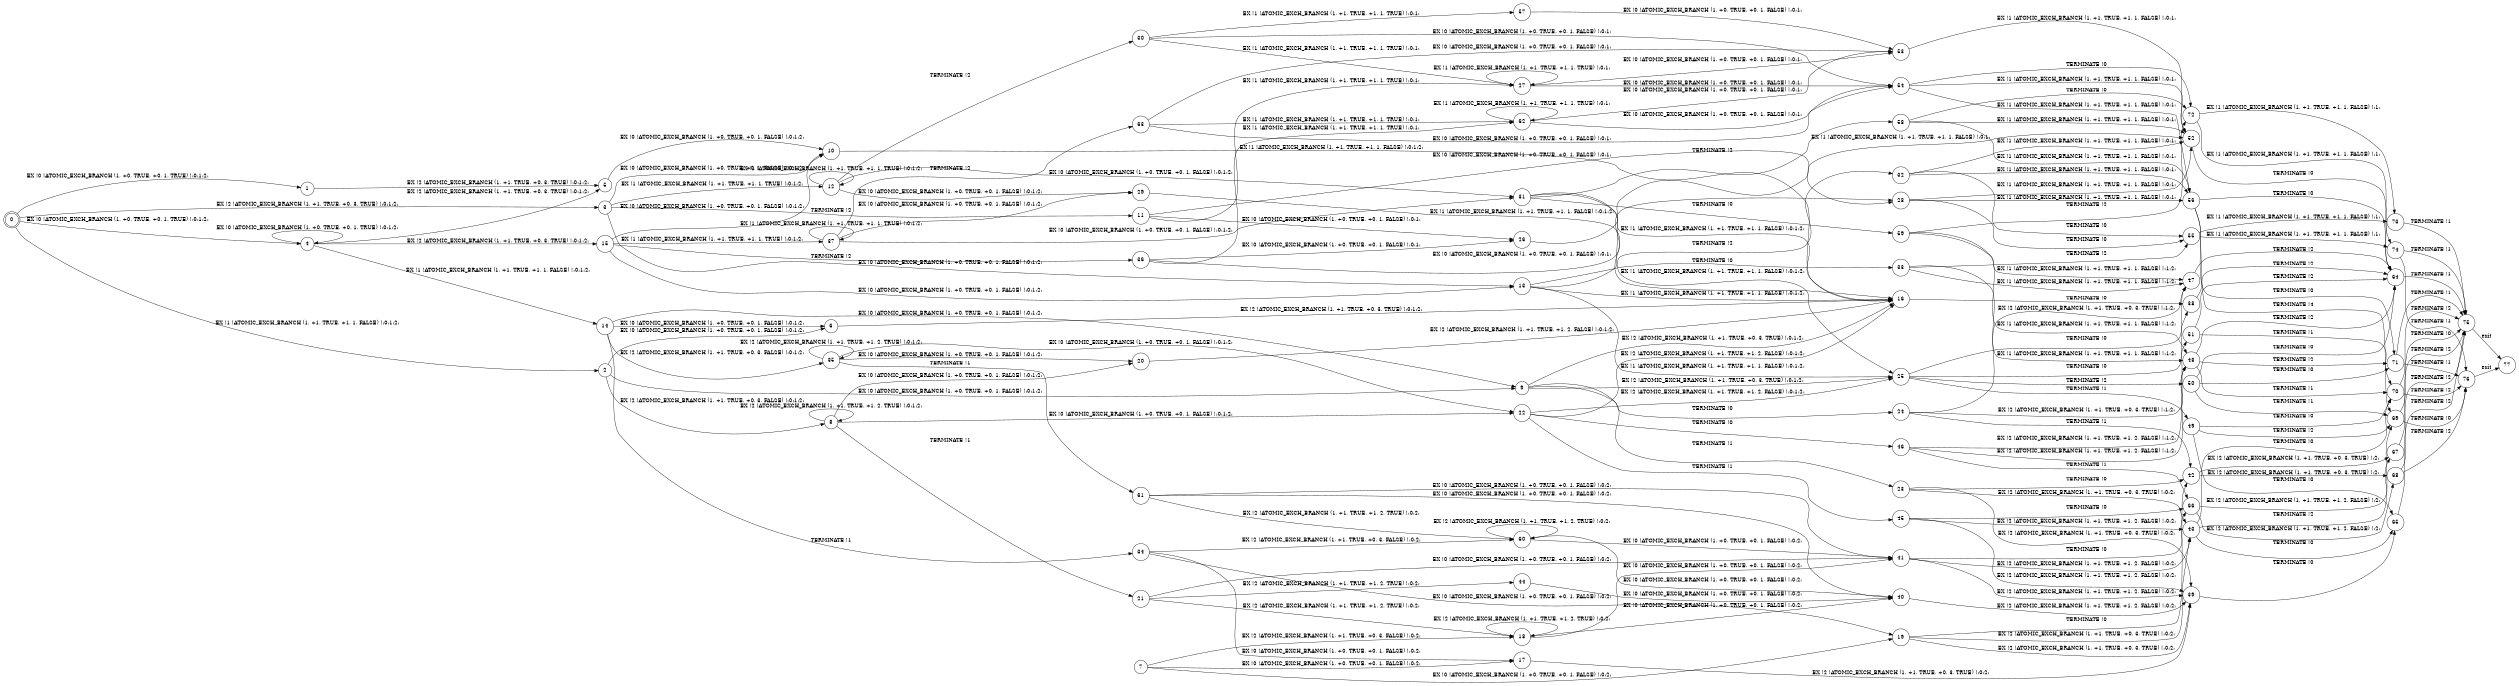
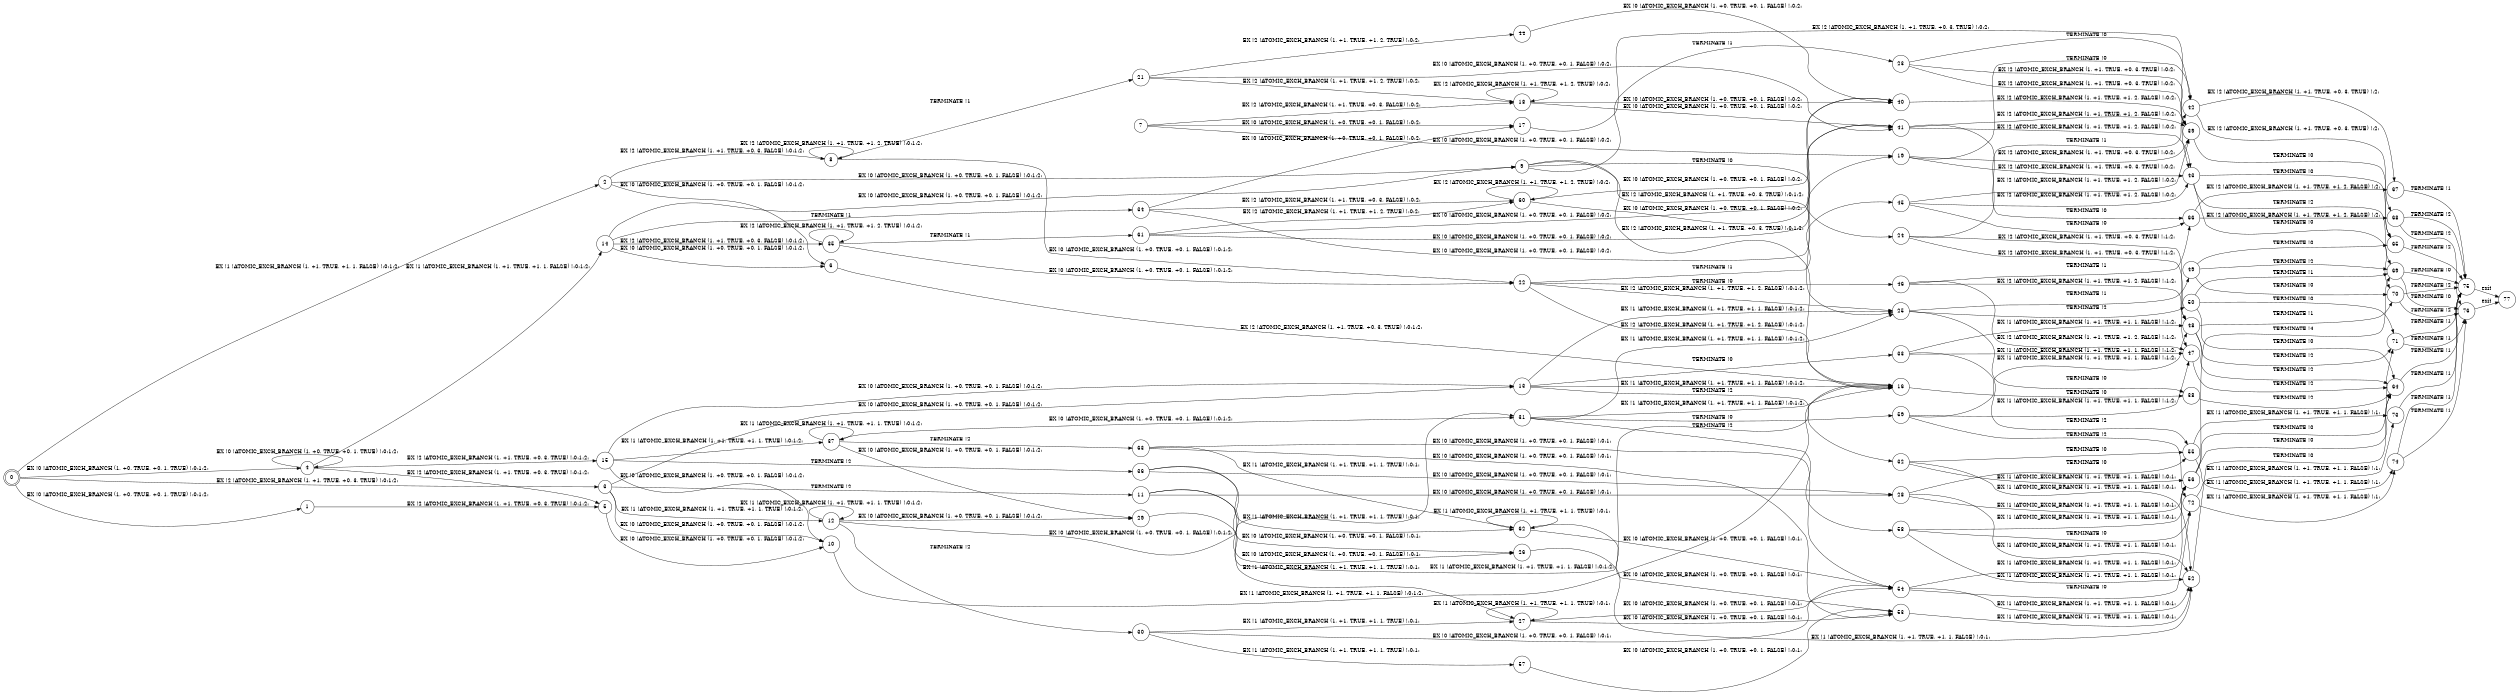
(2191, 335) -> none
(2431, 349) -> (2431, 189)
(1141, 361) -> none
